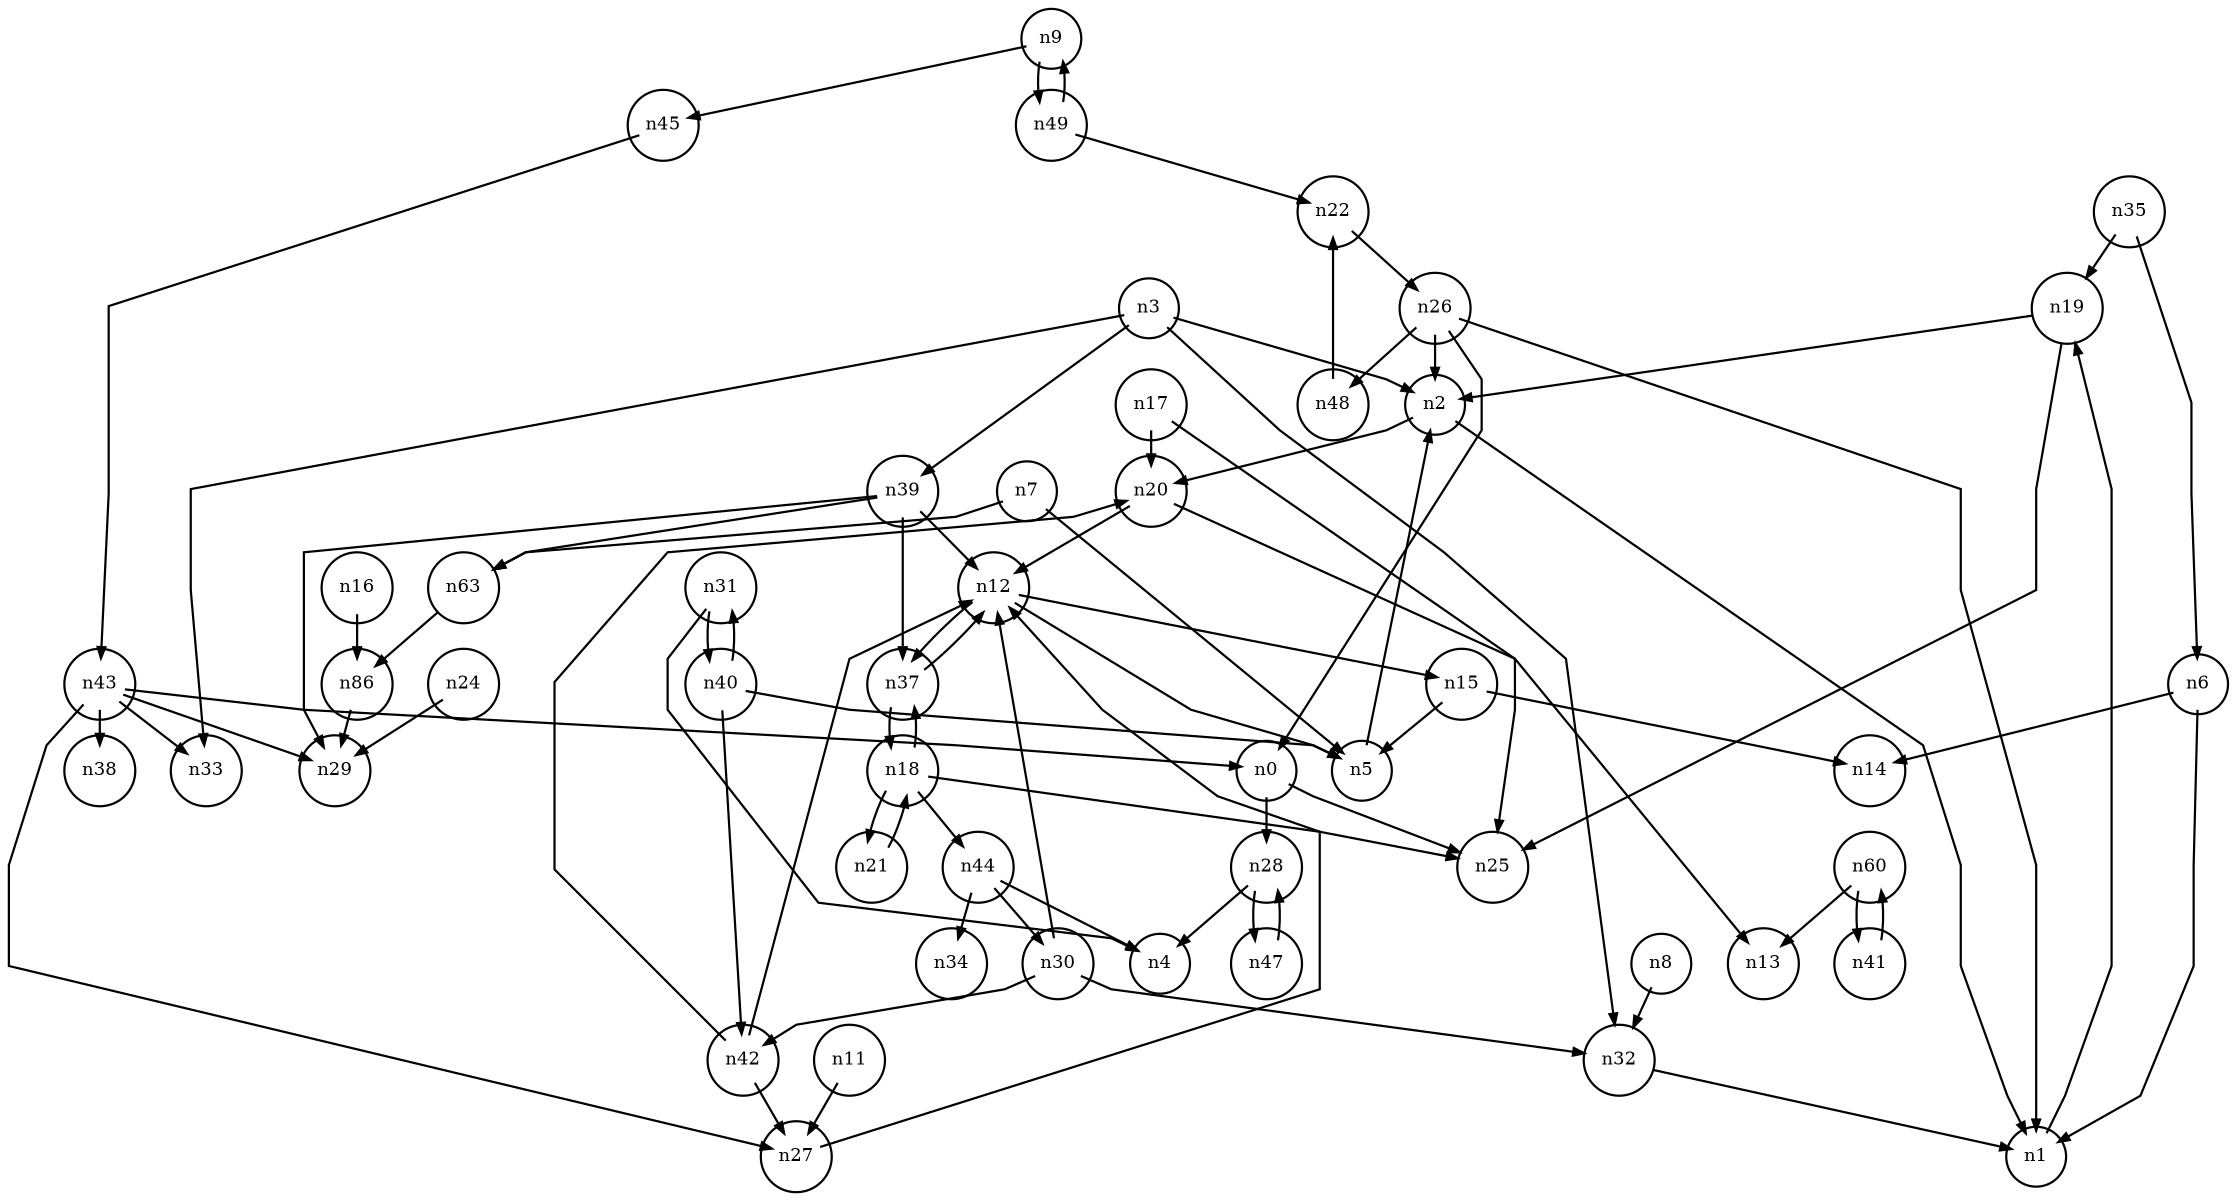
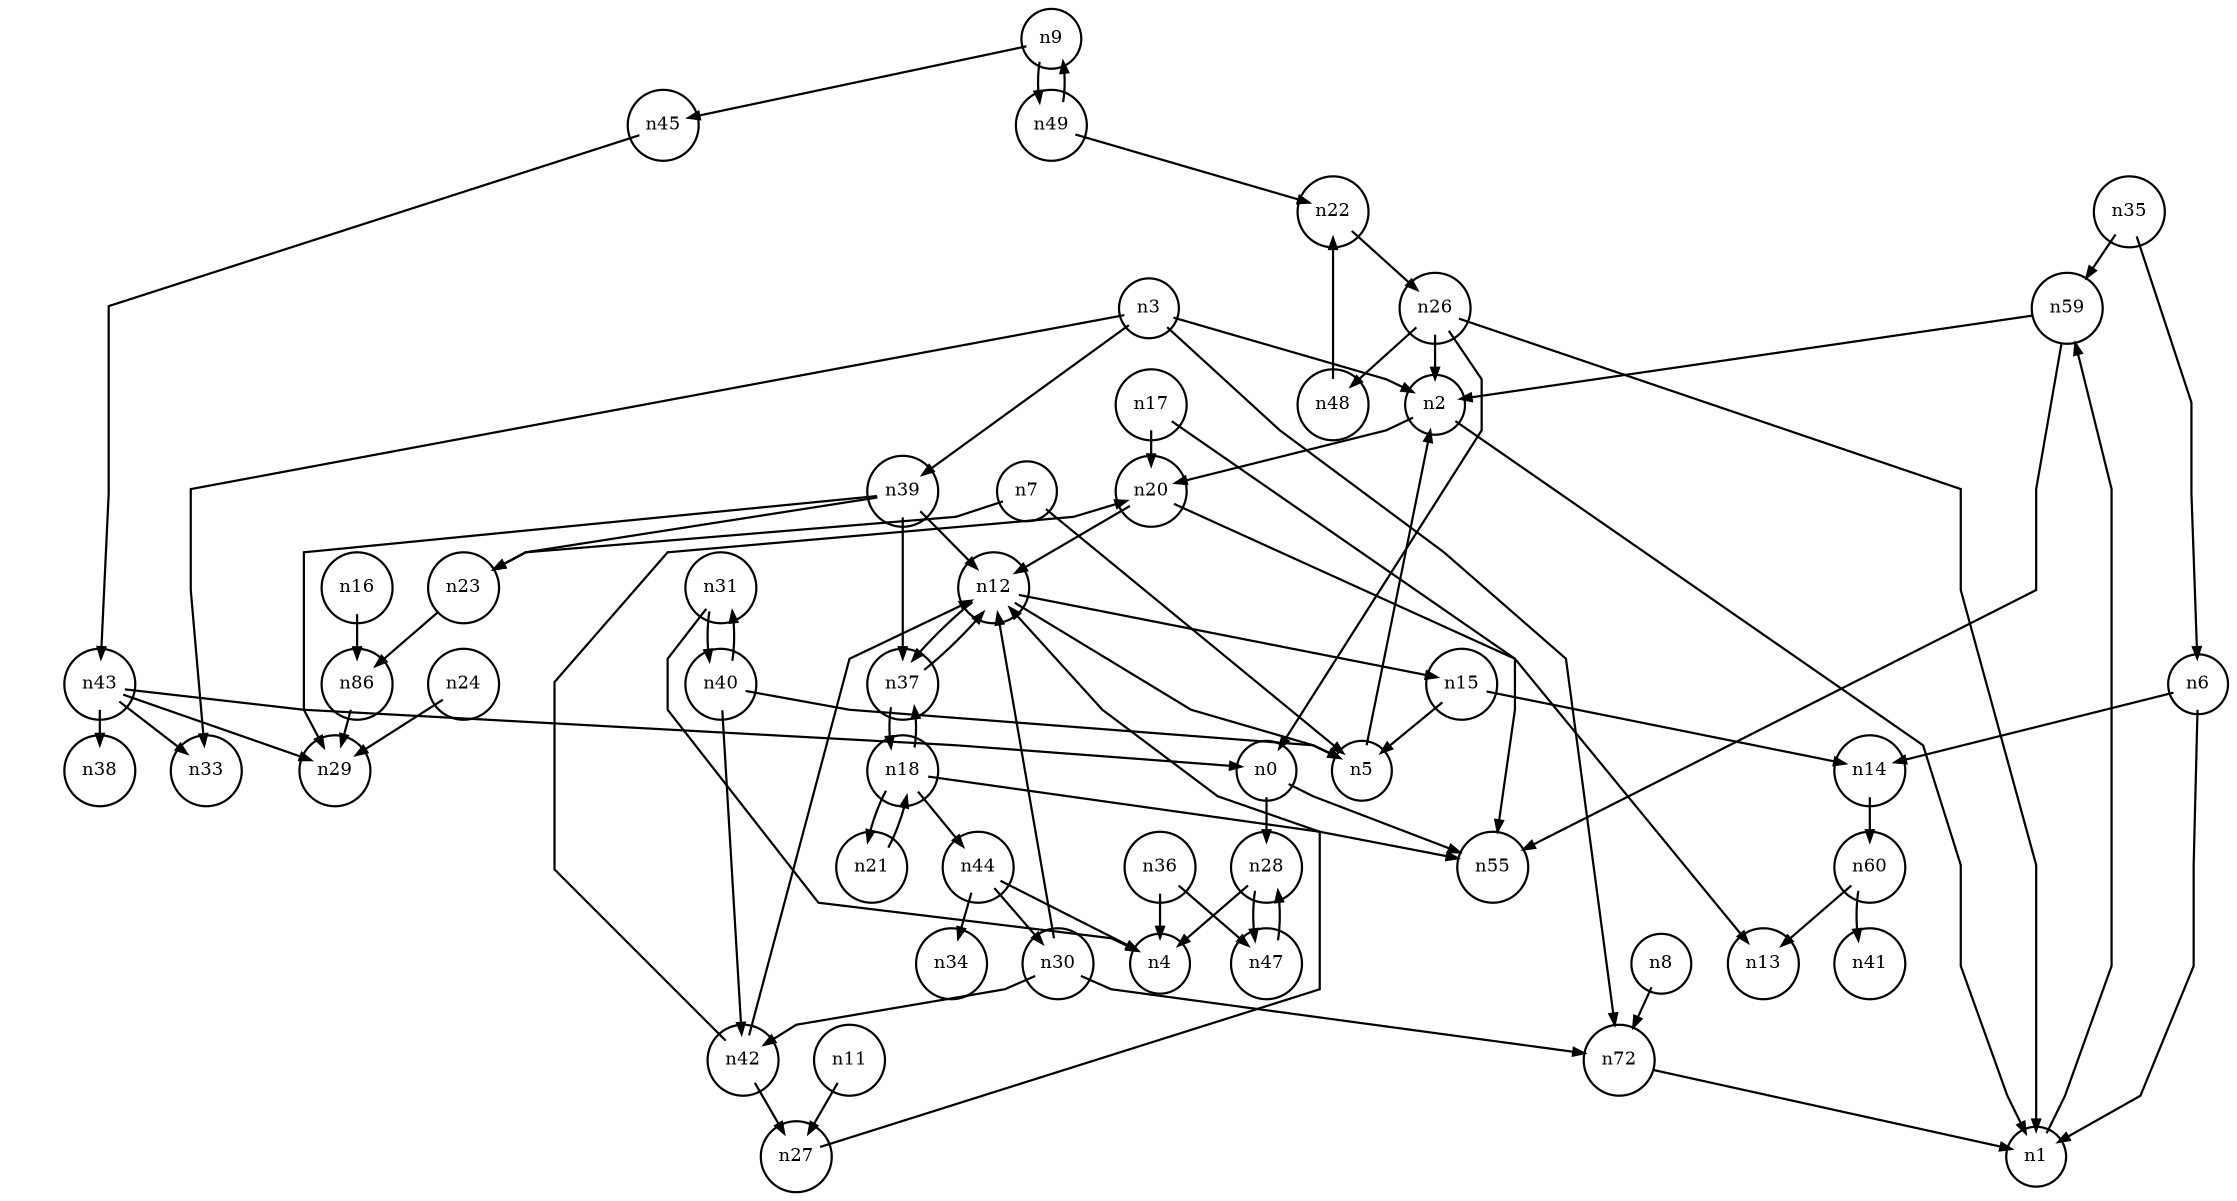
(2067, 308) -> (2067, 308)
(464, 588) -> (464, 588)
none -> (1160, 867)
(1493, 867) -> (1493, 867)
(1883, 921) -> (1870, 814)
(248, 1023) -> none
(1619, 1060) -> (1619, 1060)
